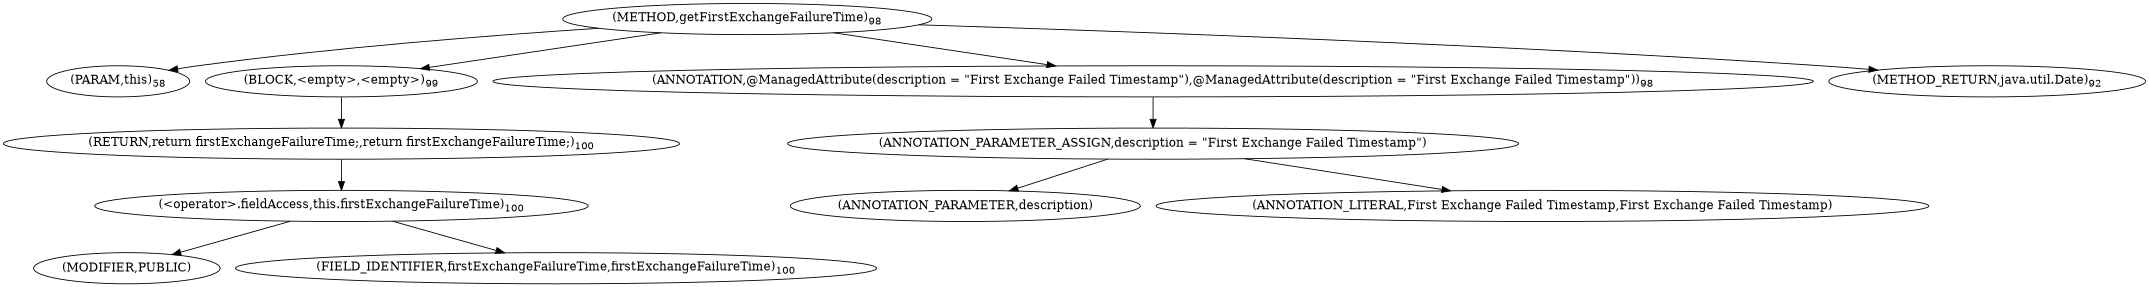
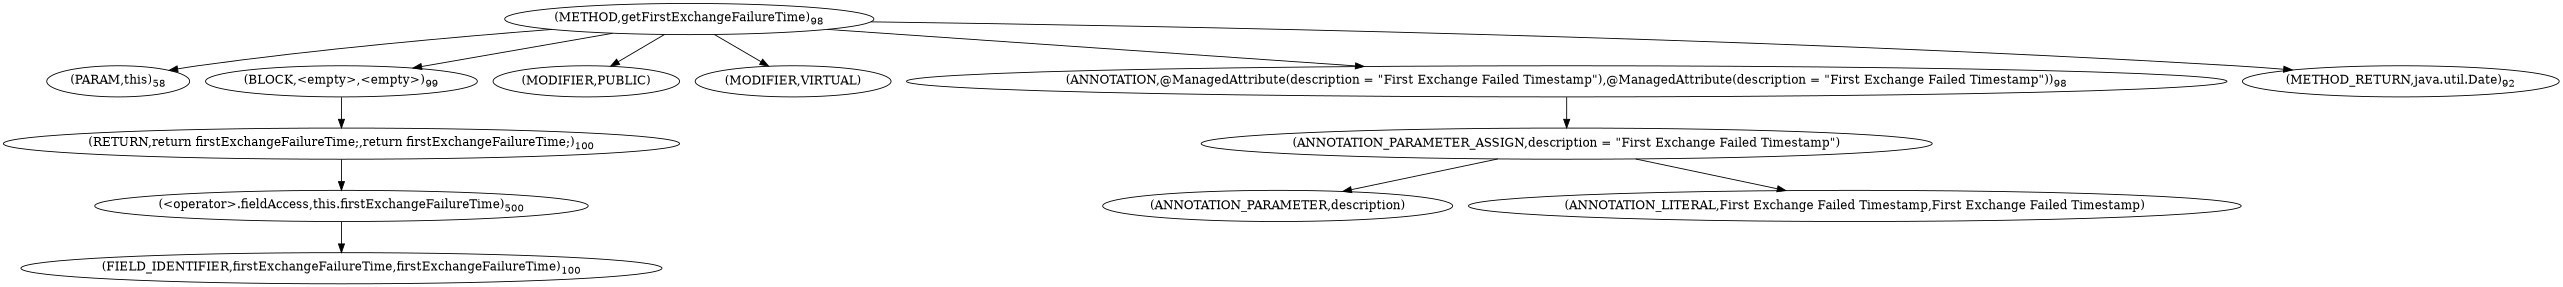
none -> (793, 81)
(515, 205) -> (515, 205)
(235, 237) -> (641, 48)
